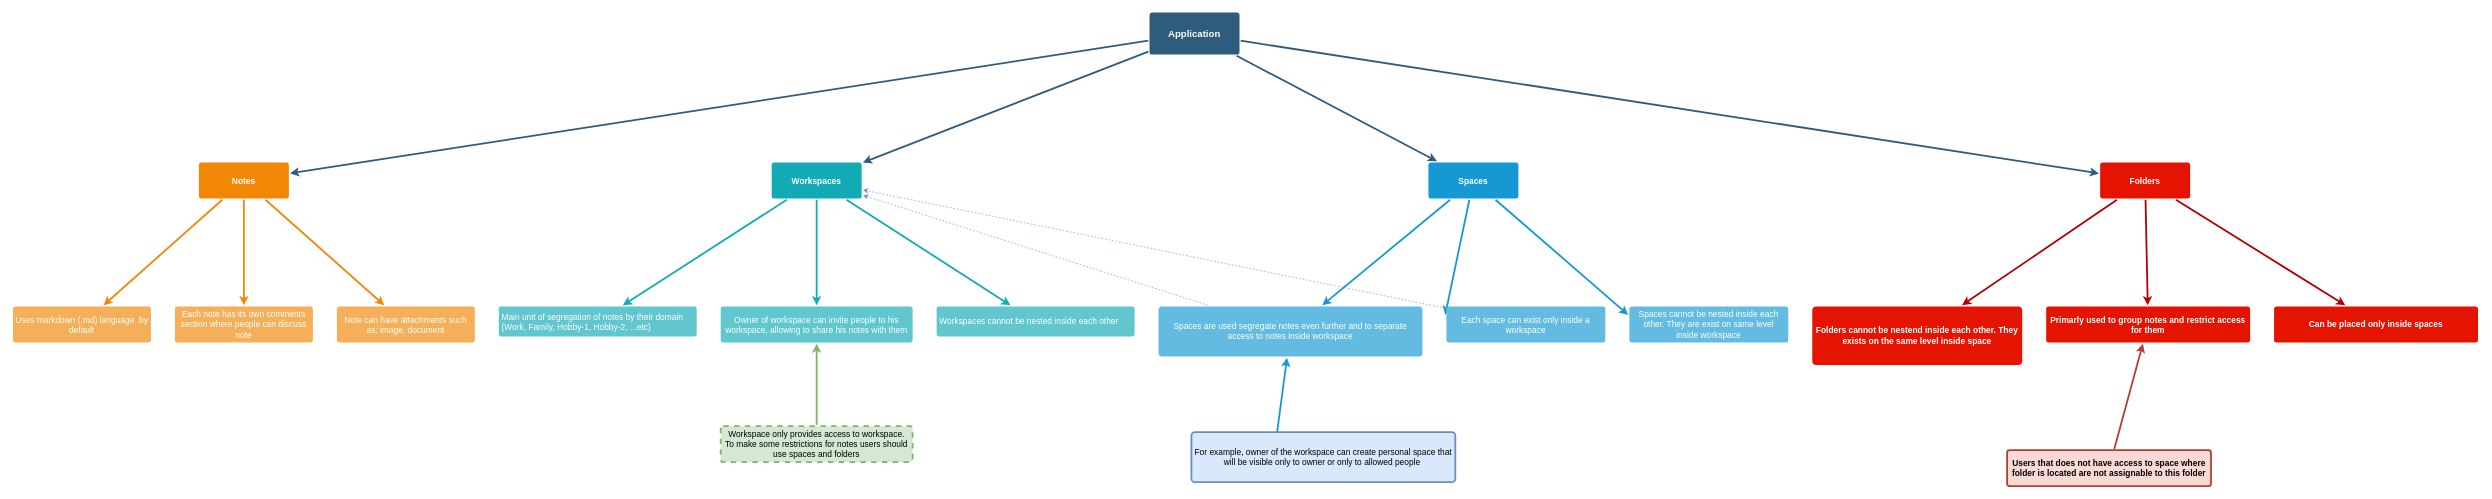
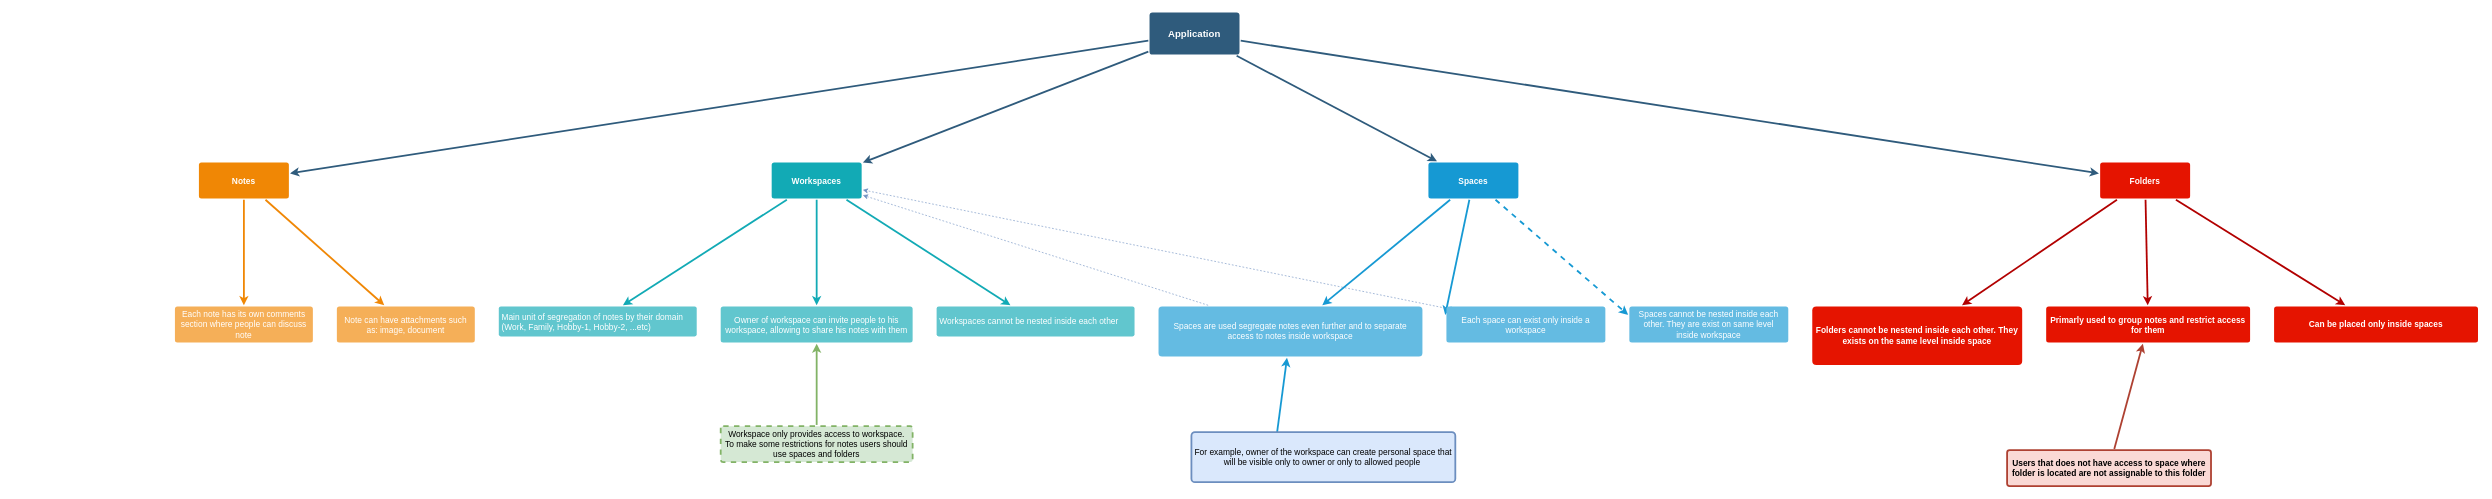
(165, 251) -> none
(1560, 256) -> (1560, 256)
(81, 325) -> none
